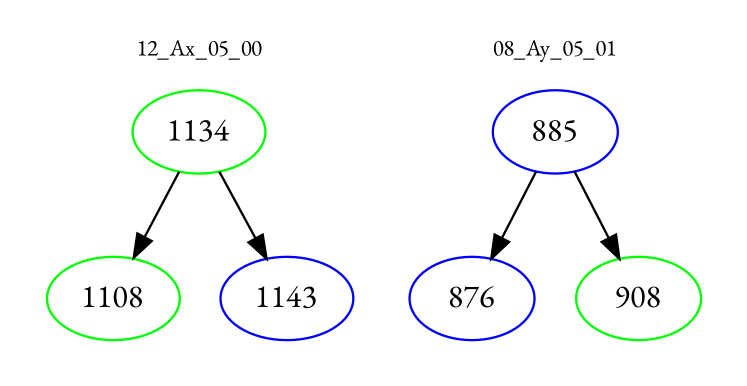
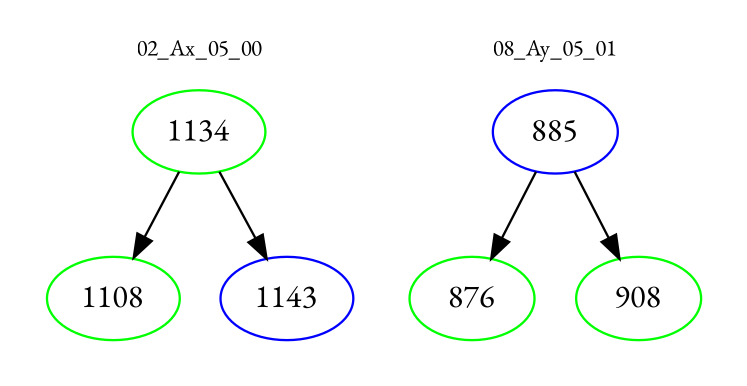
(200, 50) -> (200, 50)
(472, 298) -> (472, 298)
